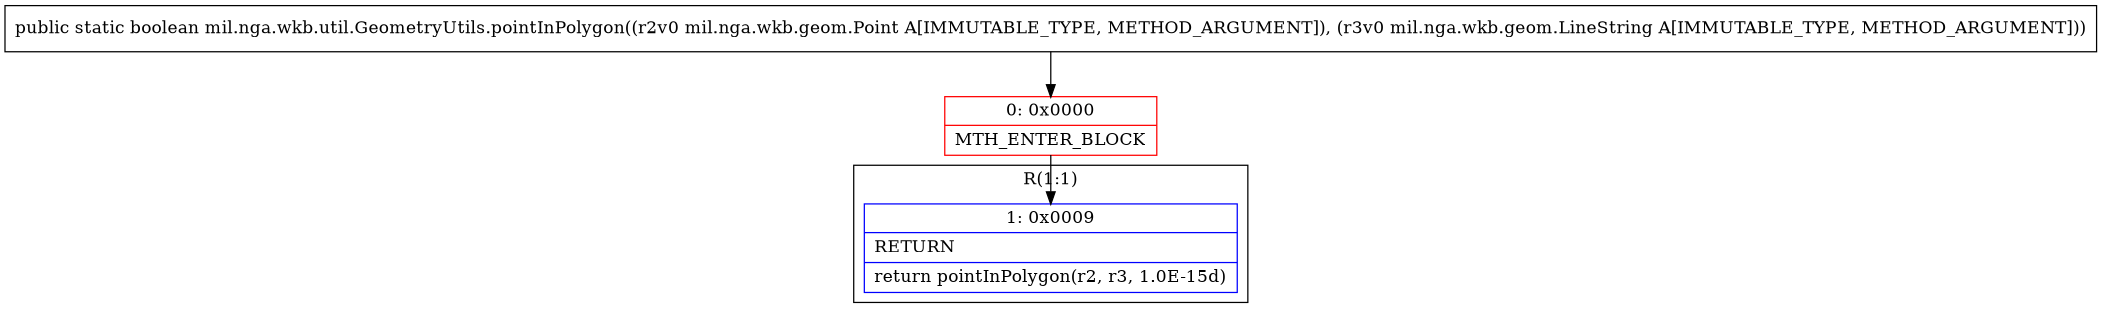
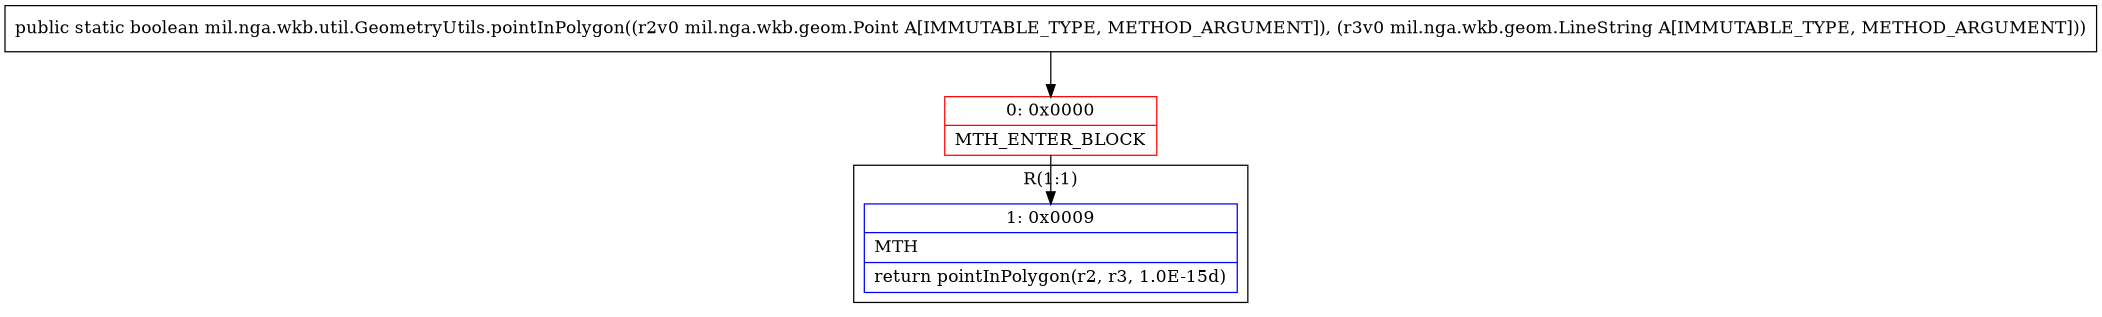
(915, 247) -> (897, 247)
